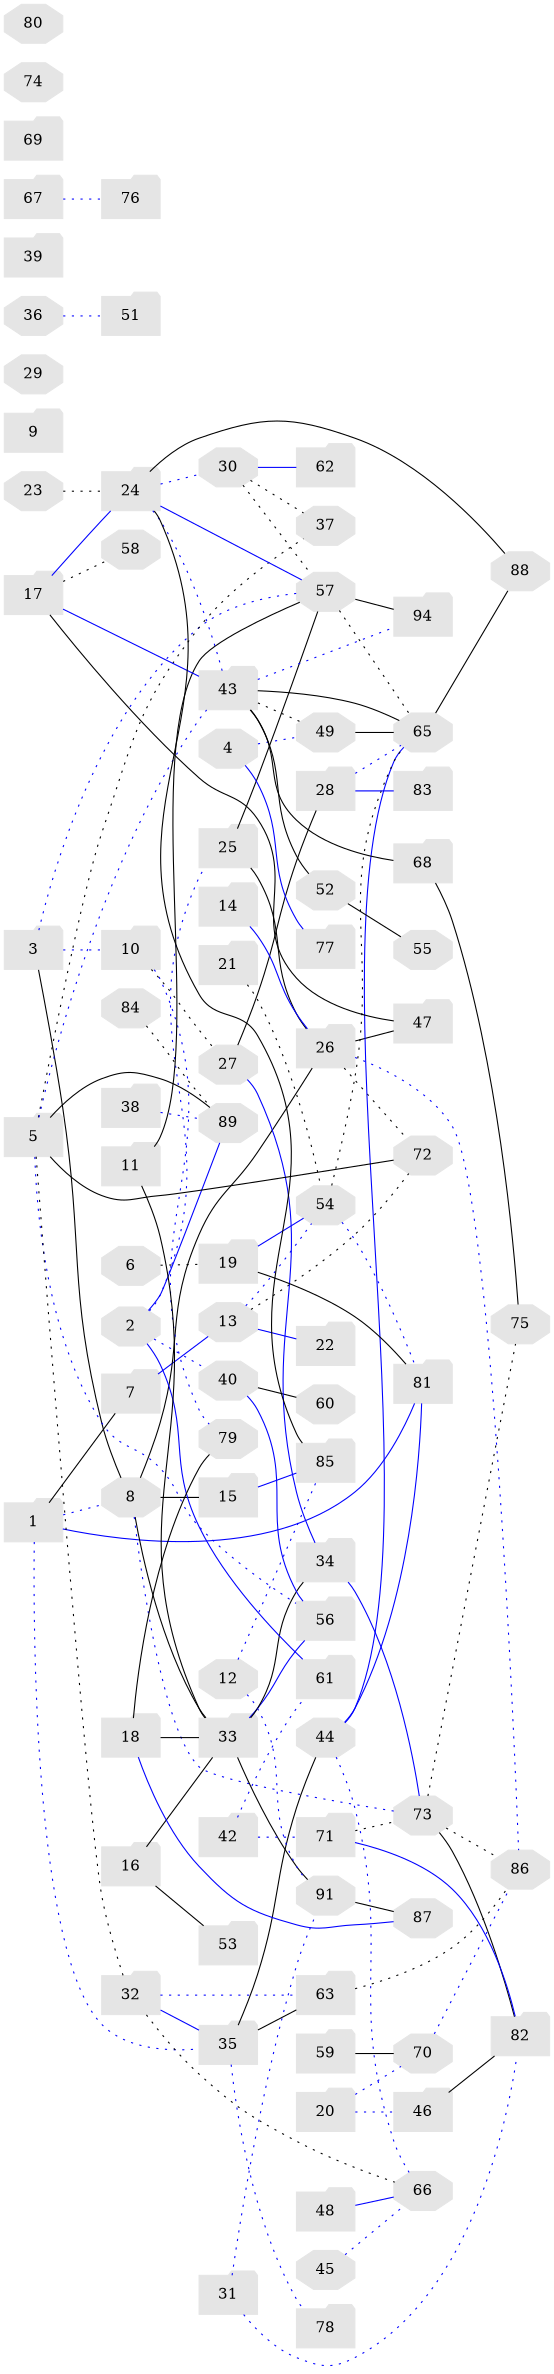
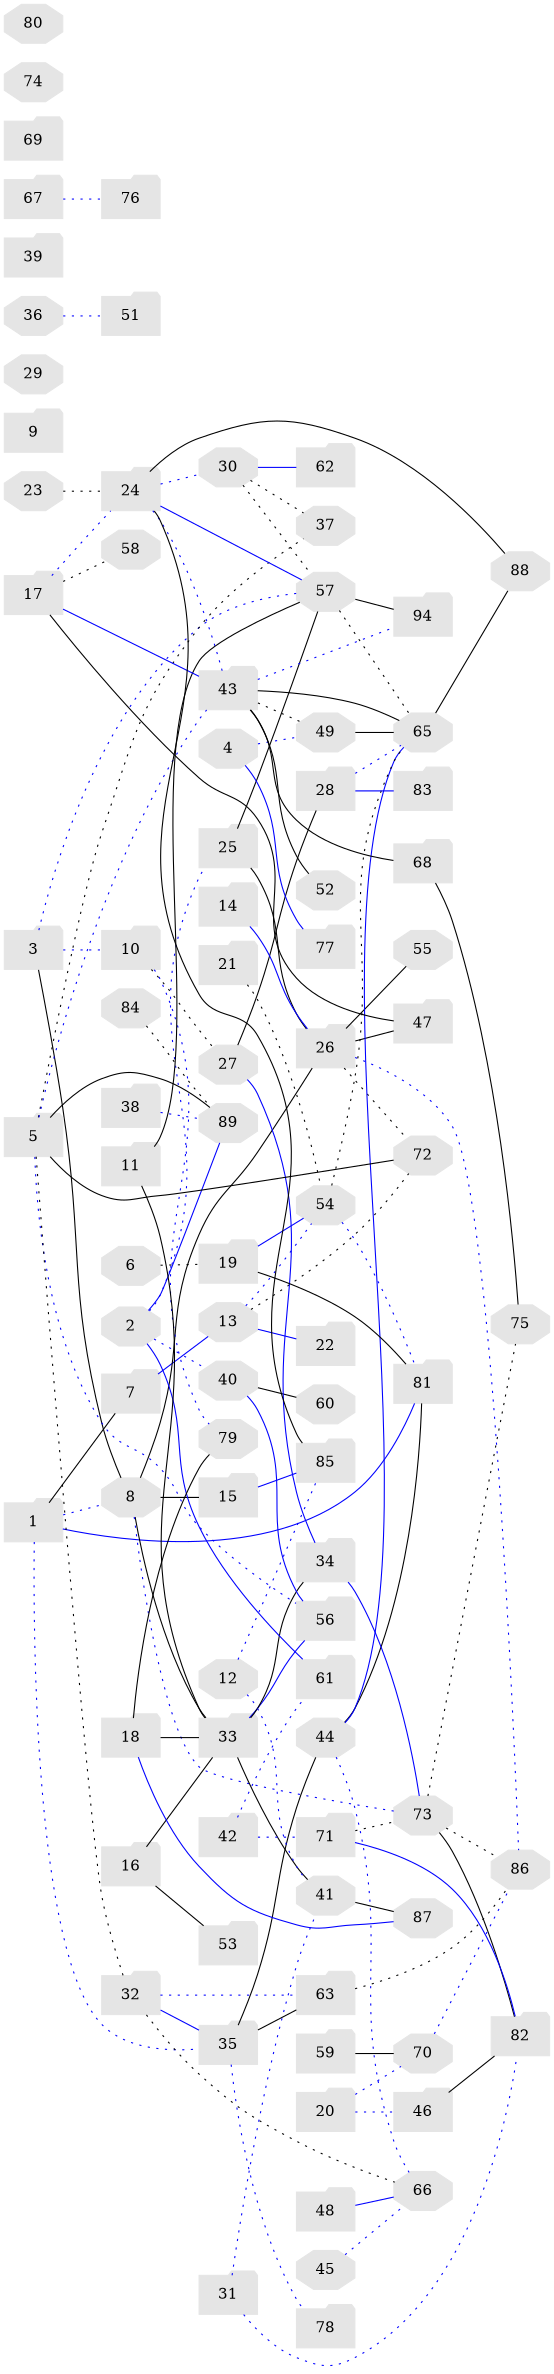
(81, 543) -> (81, 543)
(374, 920) -> (376, 997)
(402, 1568) -> (402, 1568)
(326, 1896) -> (326, 1896)
